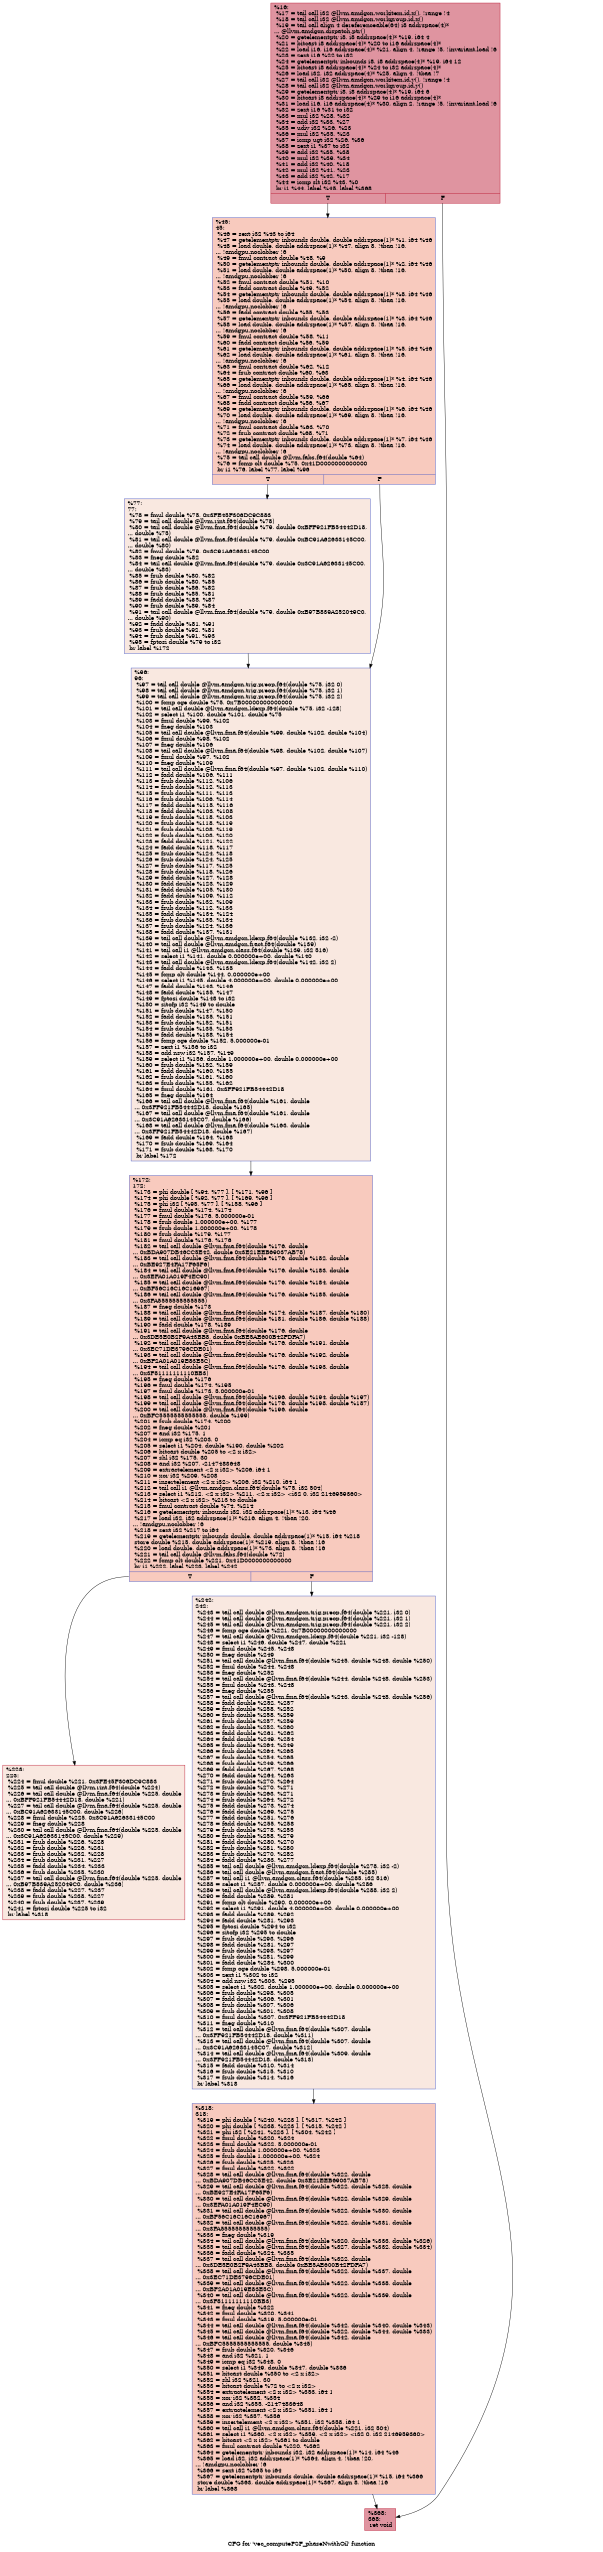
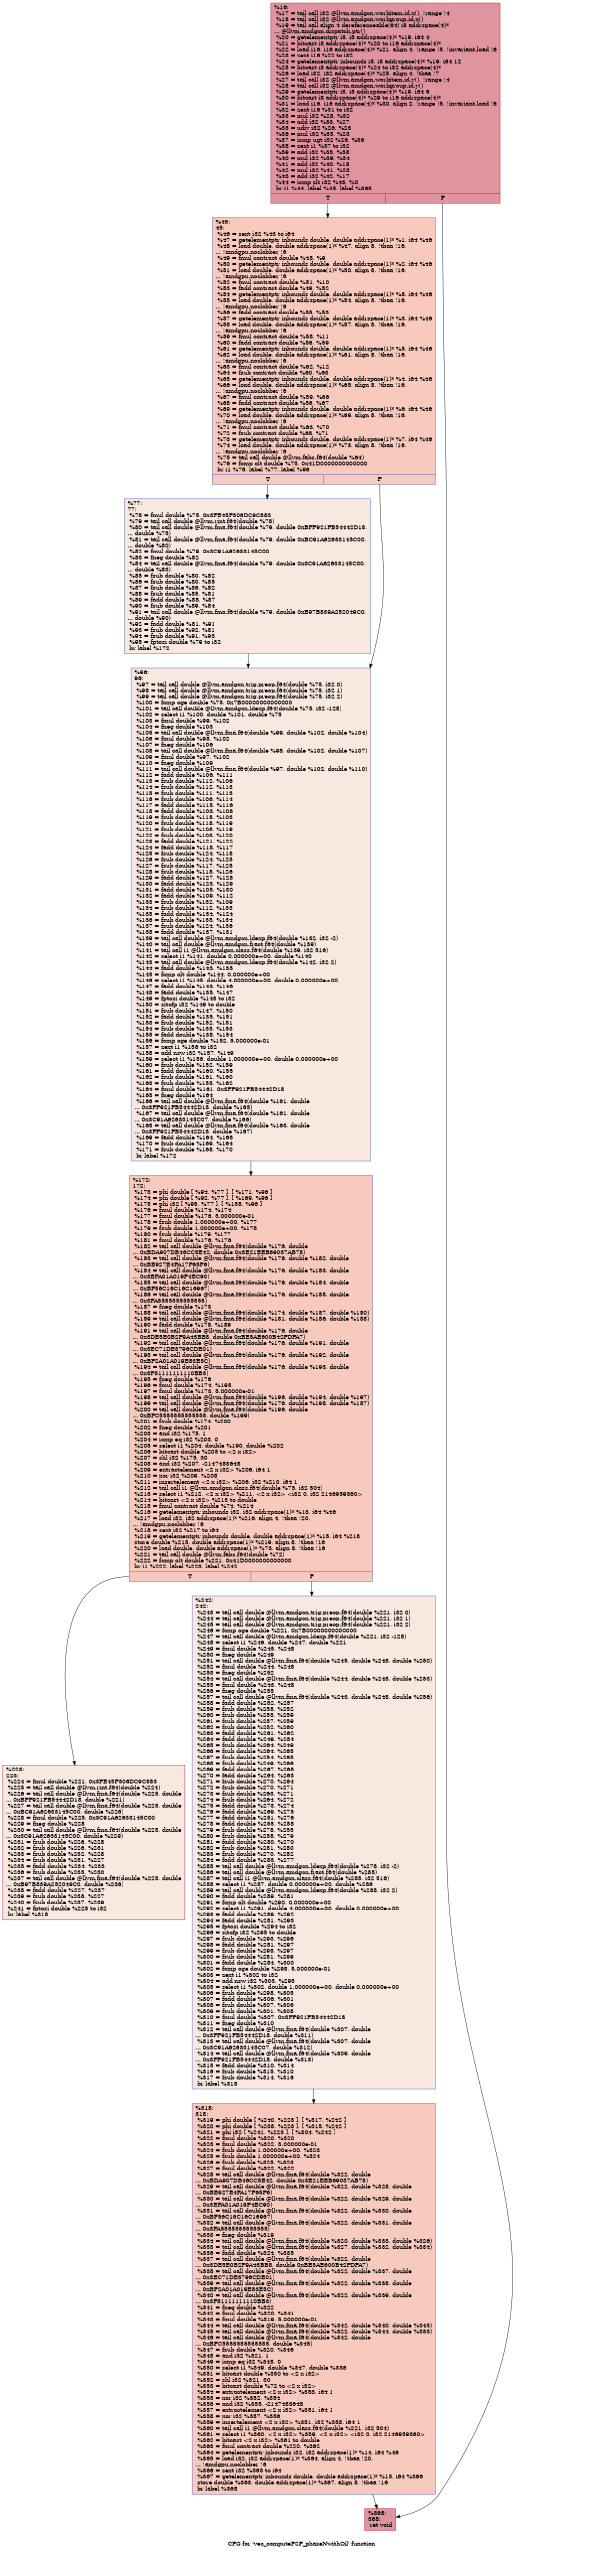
(169, 1434) -> (169, 1434)
(245, 2139) -> (245, 2139)
